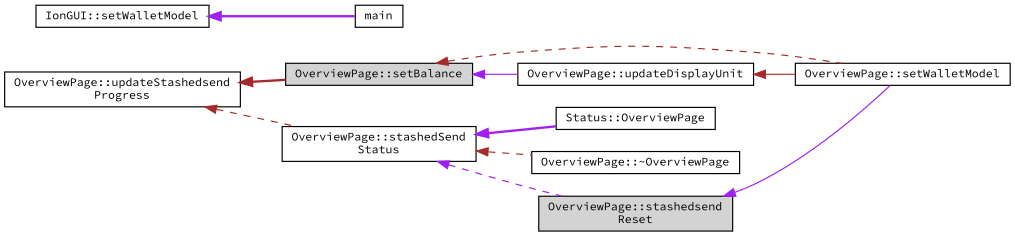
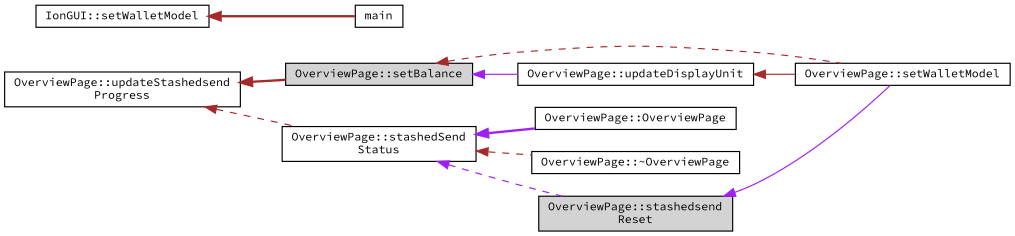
(288, 16) -> (288, 16)
(636, 118) -> (636, 118)
